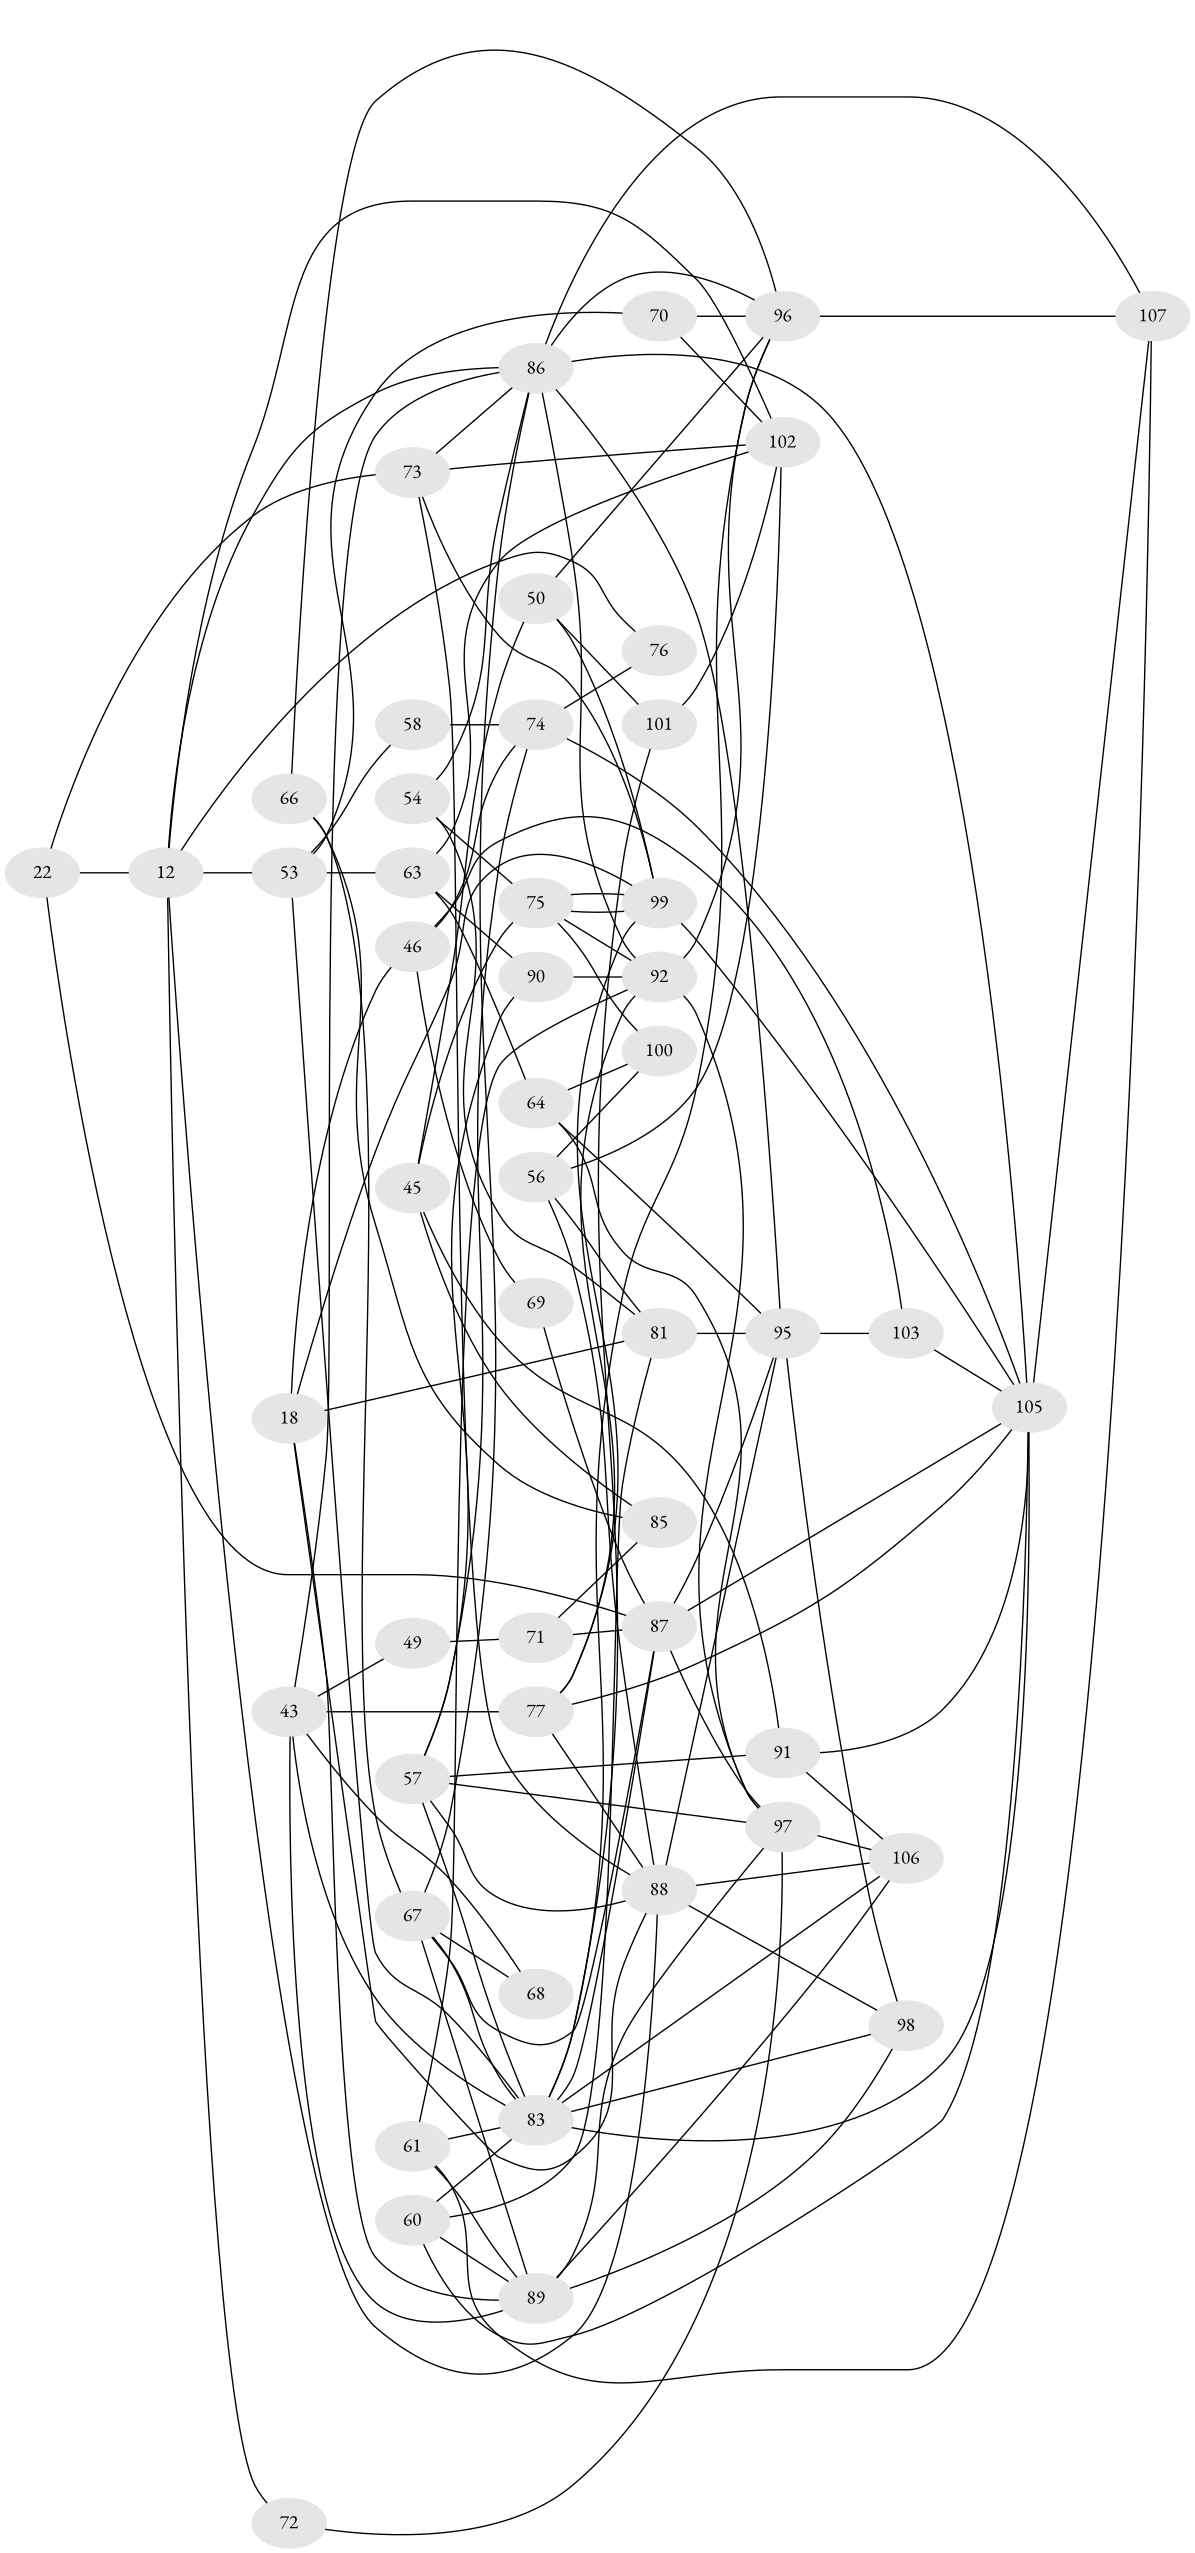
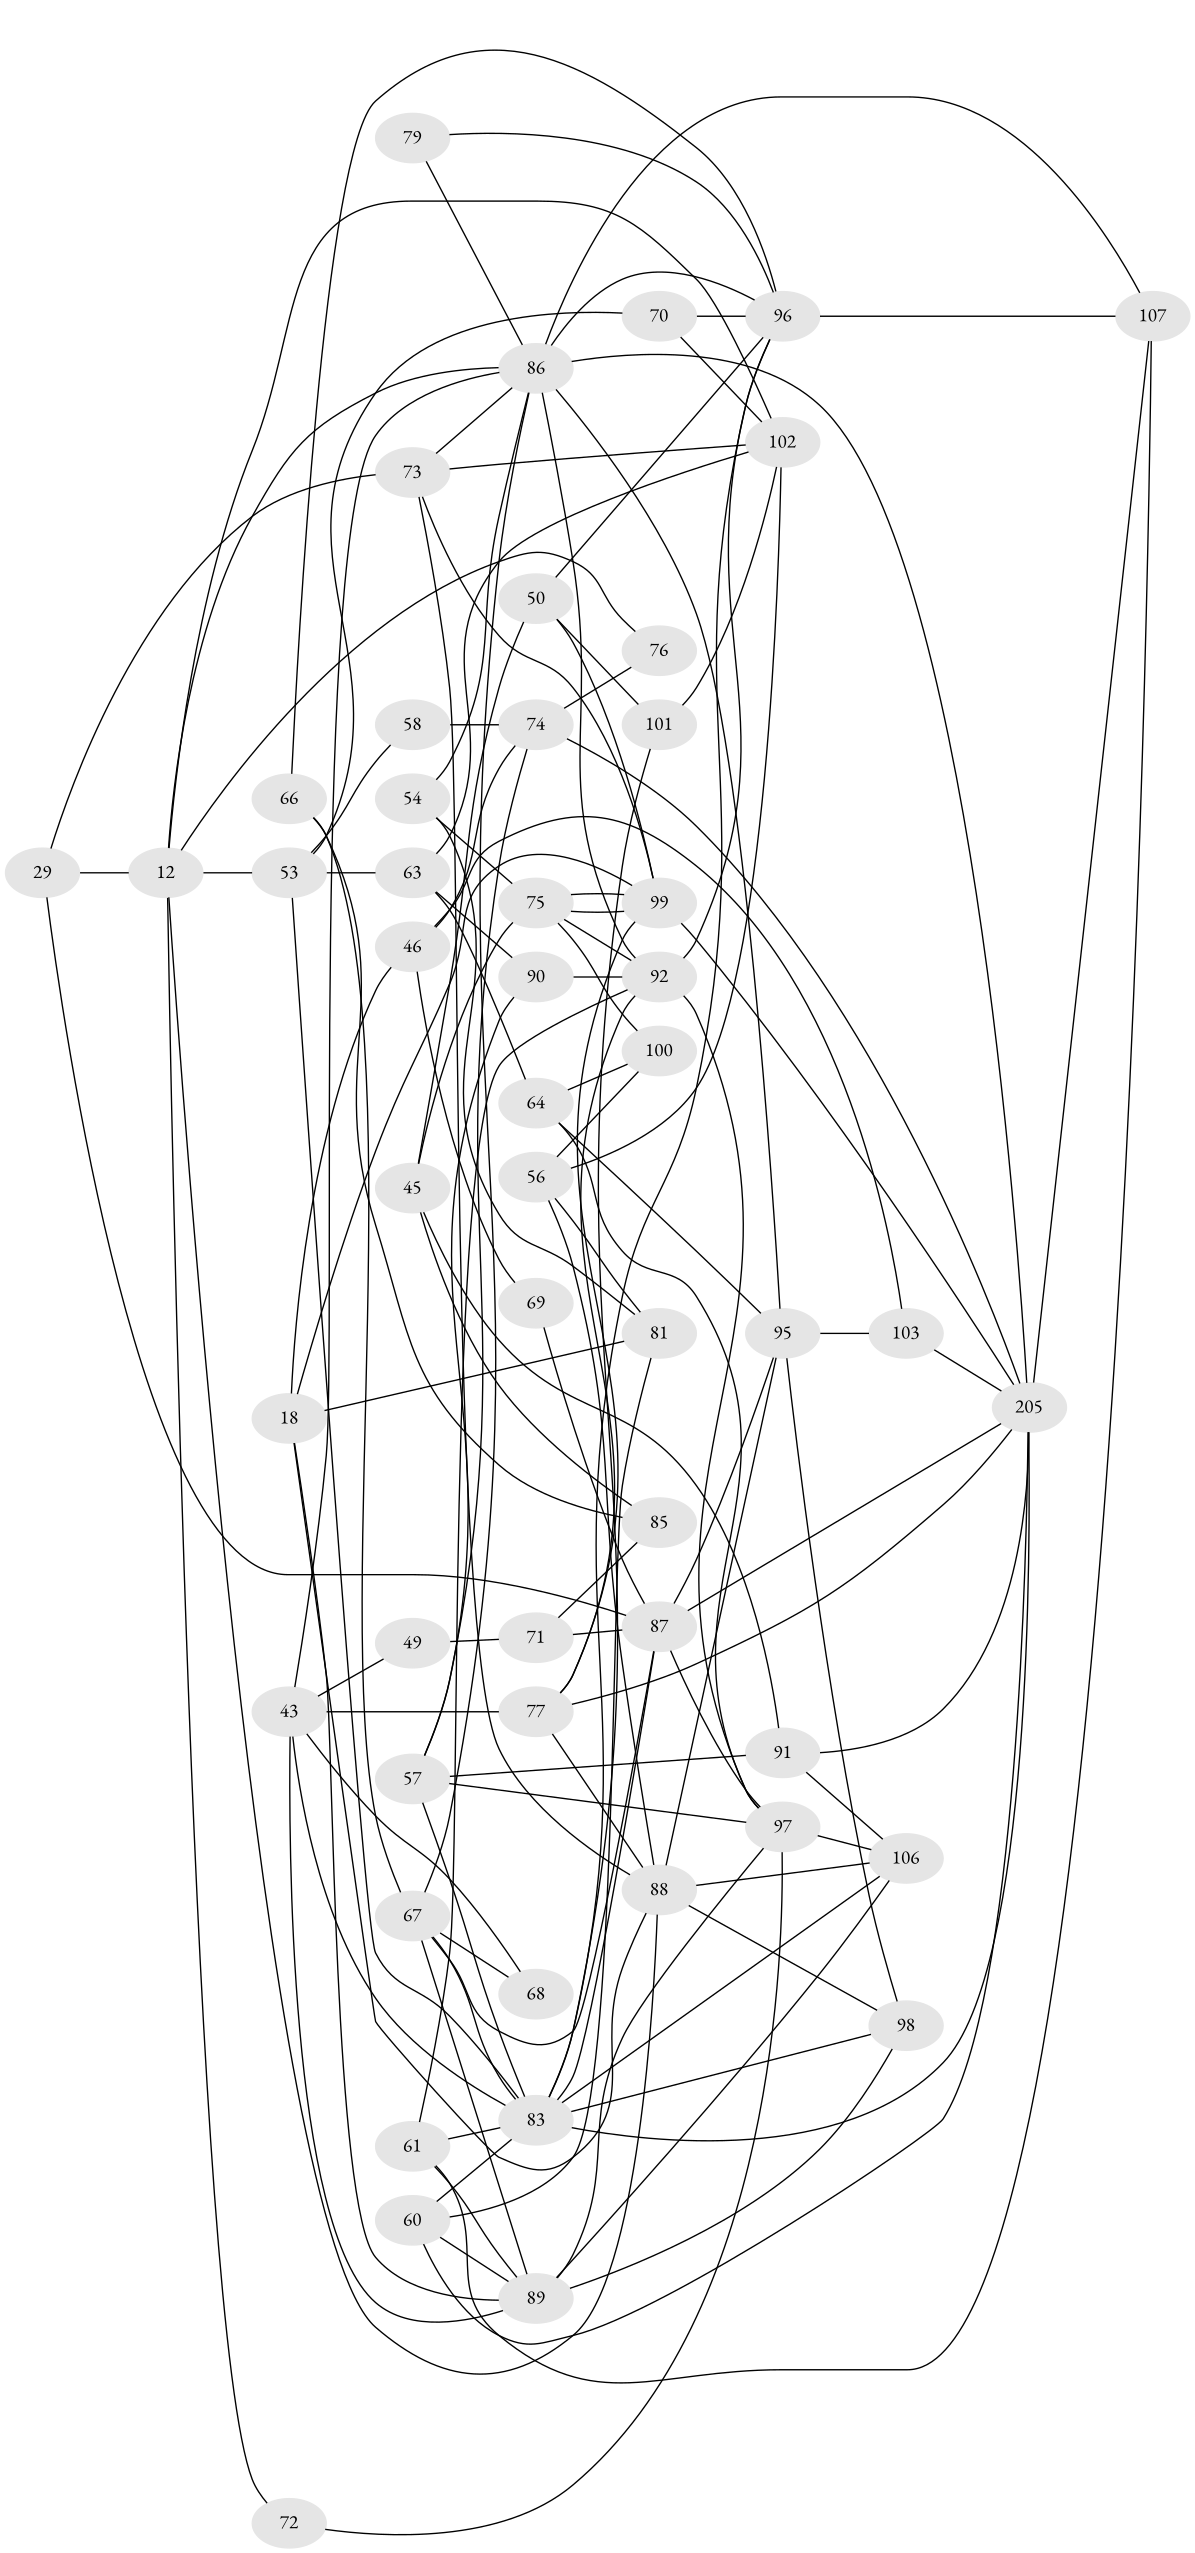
none -> (413, 138)
(42, 873) -> (42, 873)
(724, 1333) -> none
(1029, 1407) -> (1029, 1407)
(503, 1900) -> none
